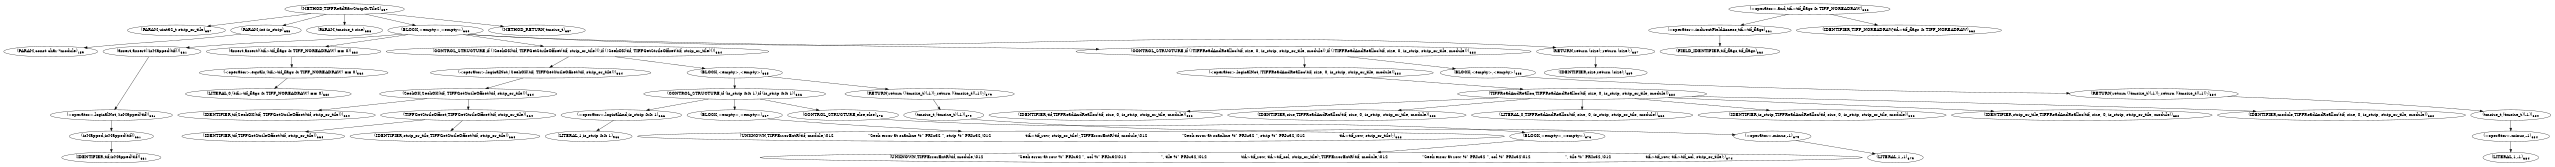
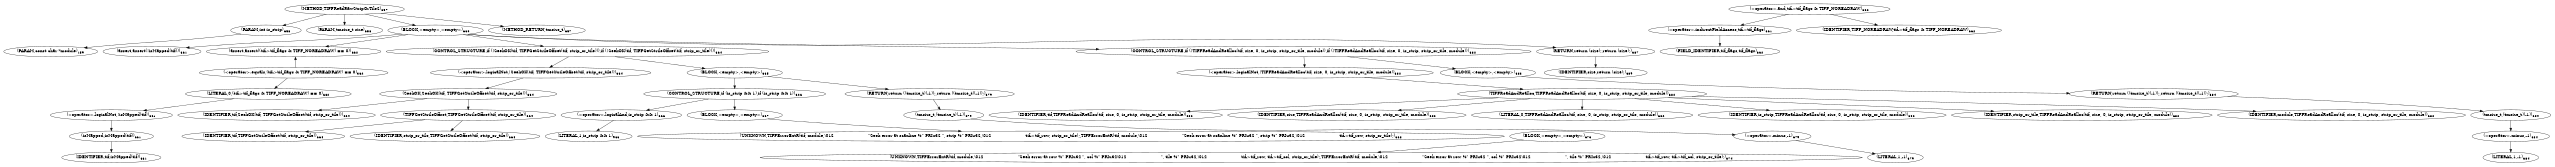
(176, 30) -> none
(292, 61) -> (296, 64)
(132, 82) -> (190, 104)
(843, 115) -> none
